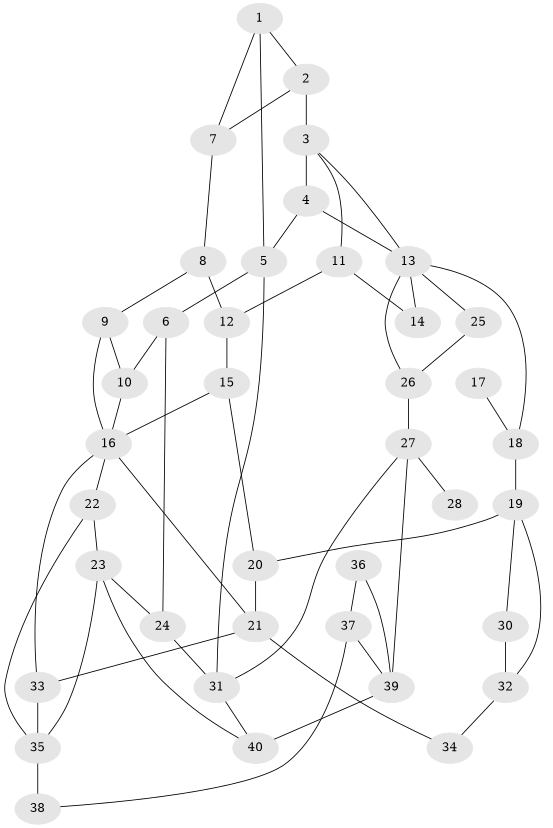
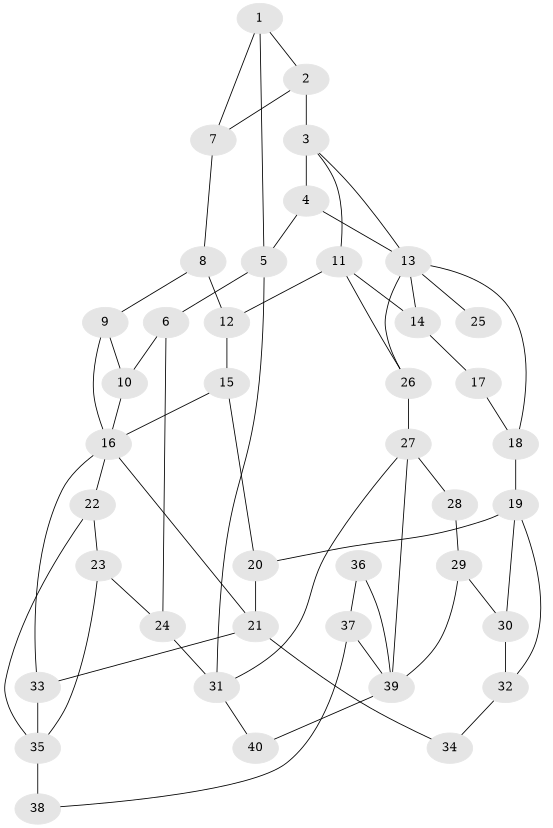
(443, 353) -> (373, 323)
none -> (448, 353)
none -> (459, 566)
(155, 673) -> none
